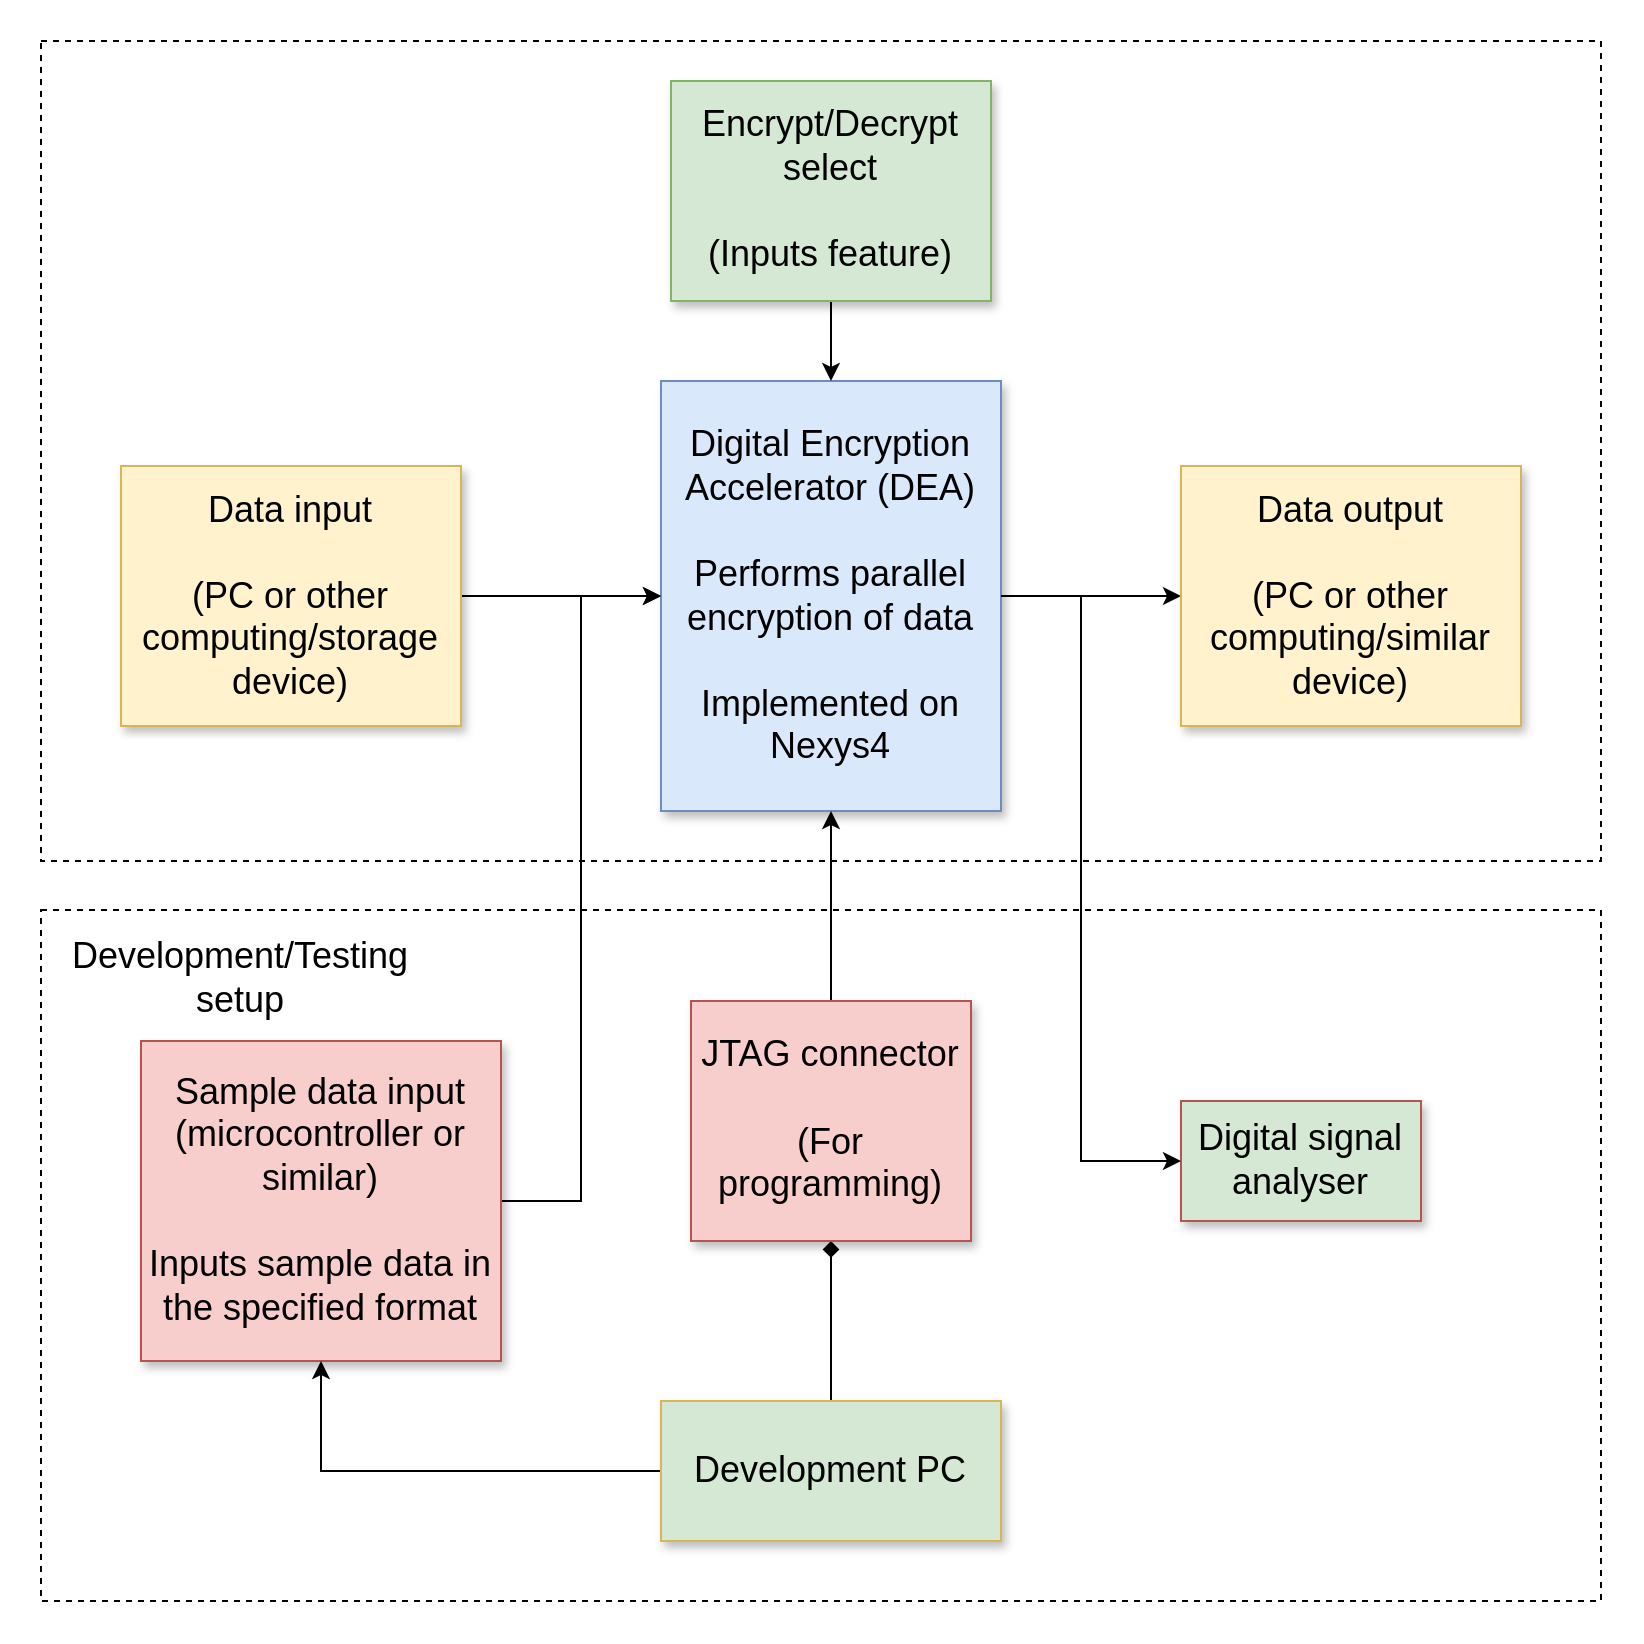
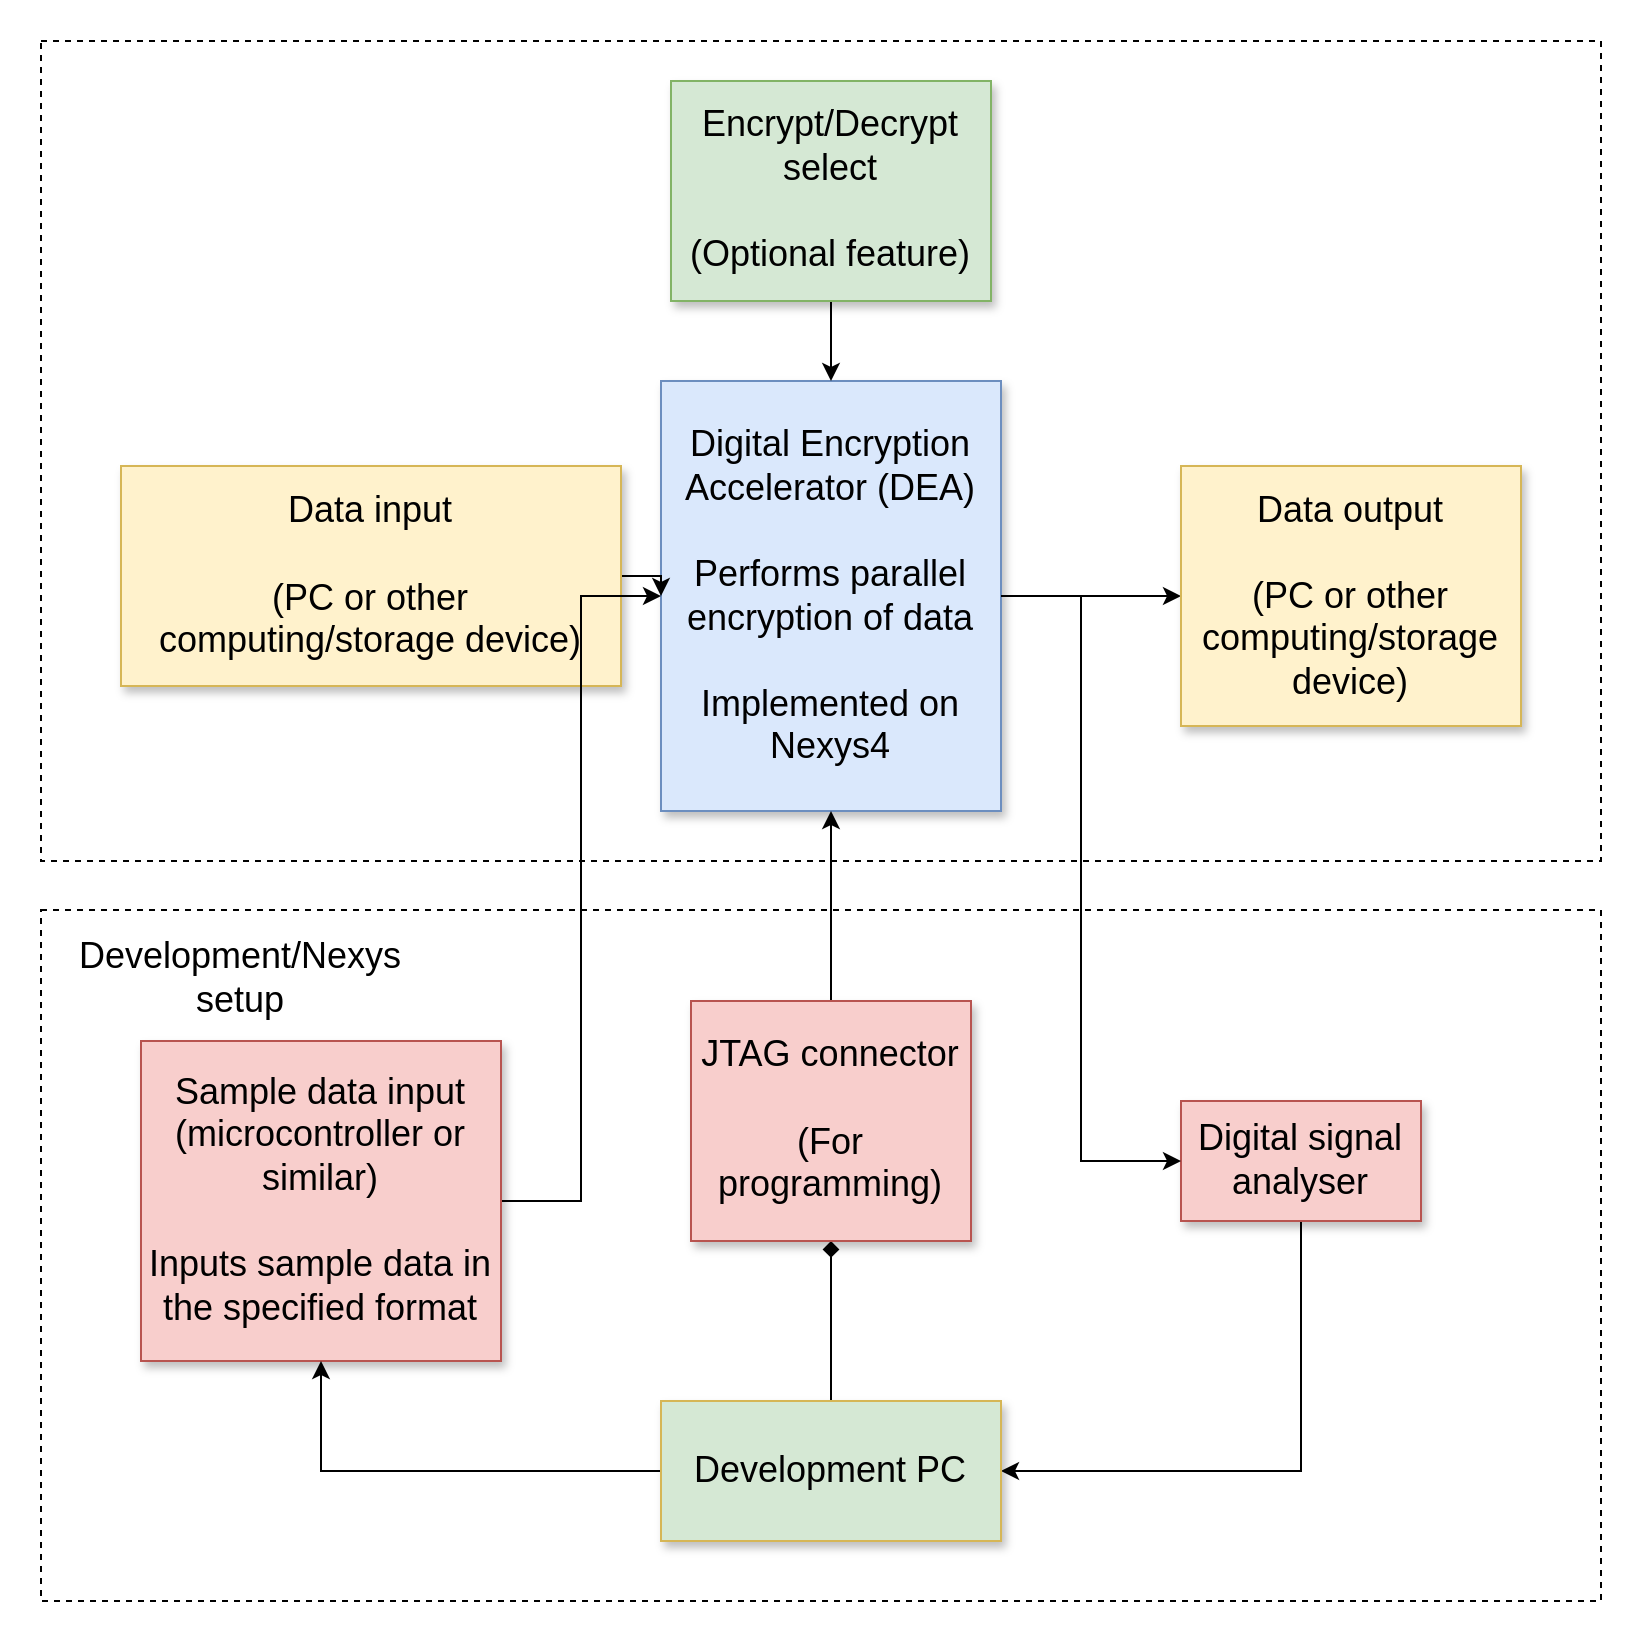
(831, 191) -> (831, 191)
(291, 596) -> (371, 576)
(1351, 597) -> (1351, 597)
(241, 1001) -> (241, 1001)
(1301, 1161) -> (1301, 1161)
none -> (1283, 1471)
